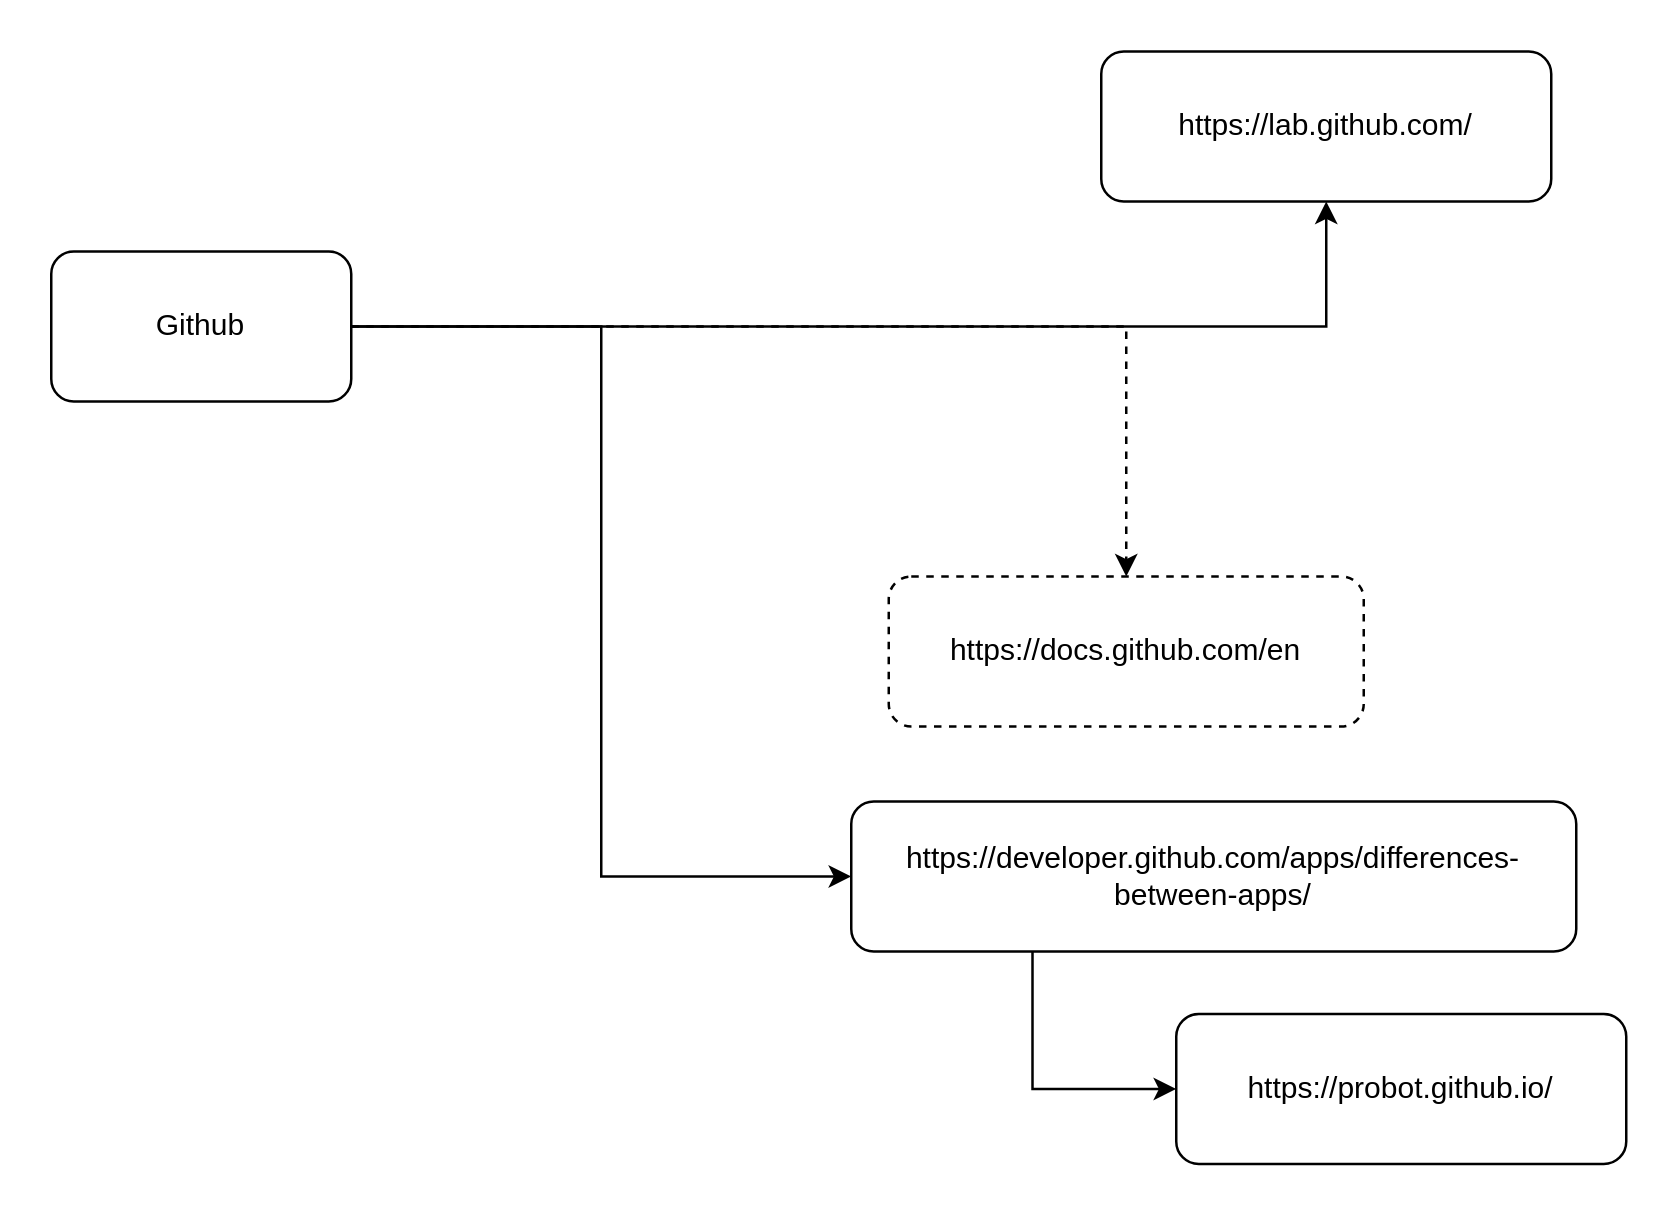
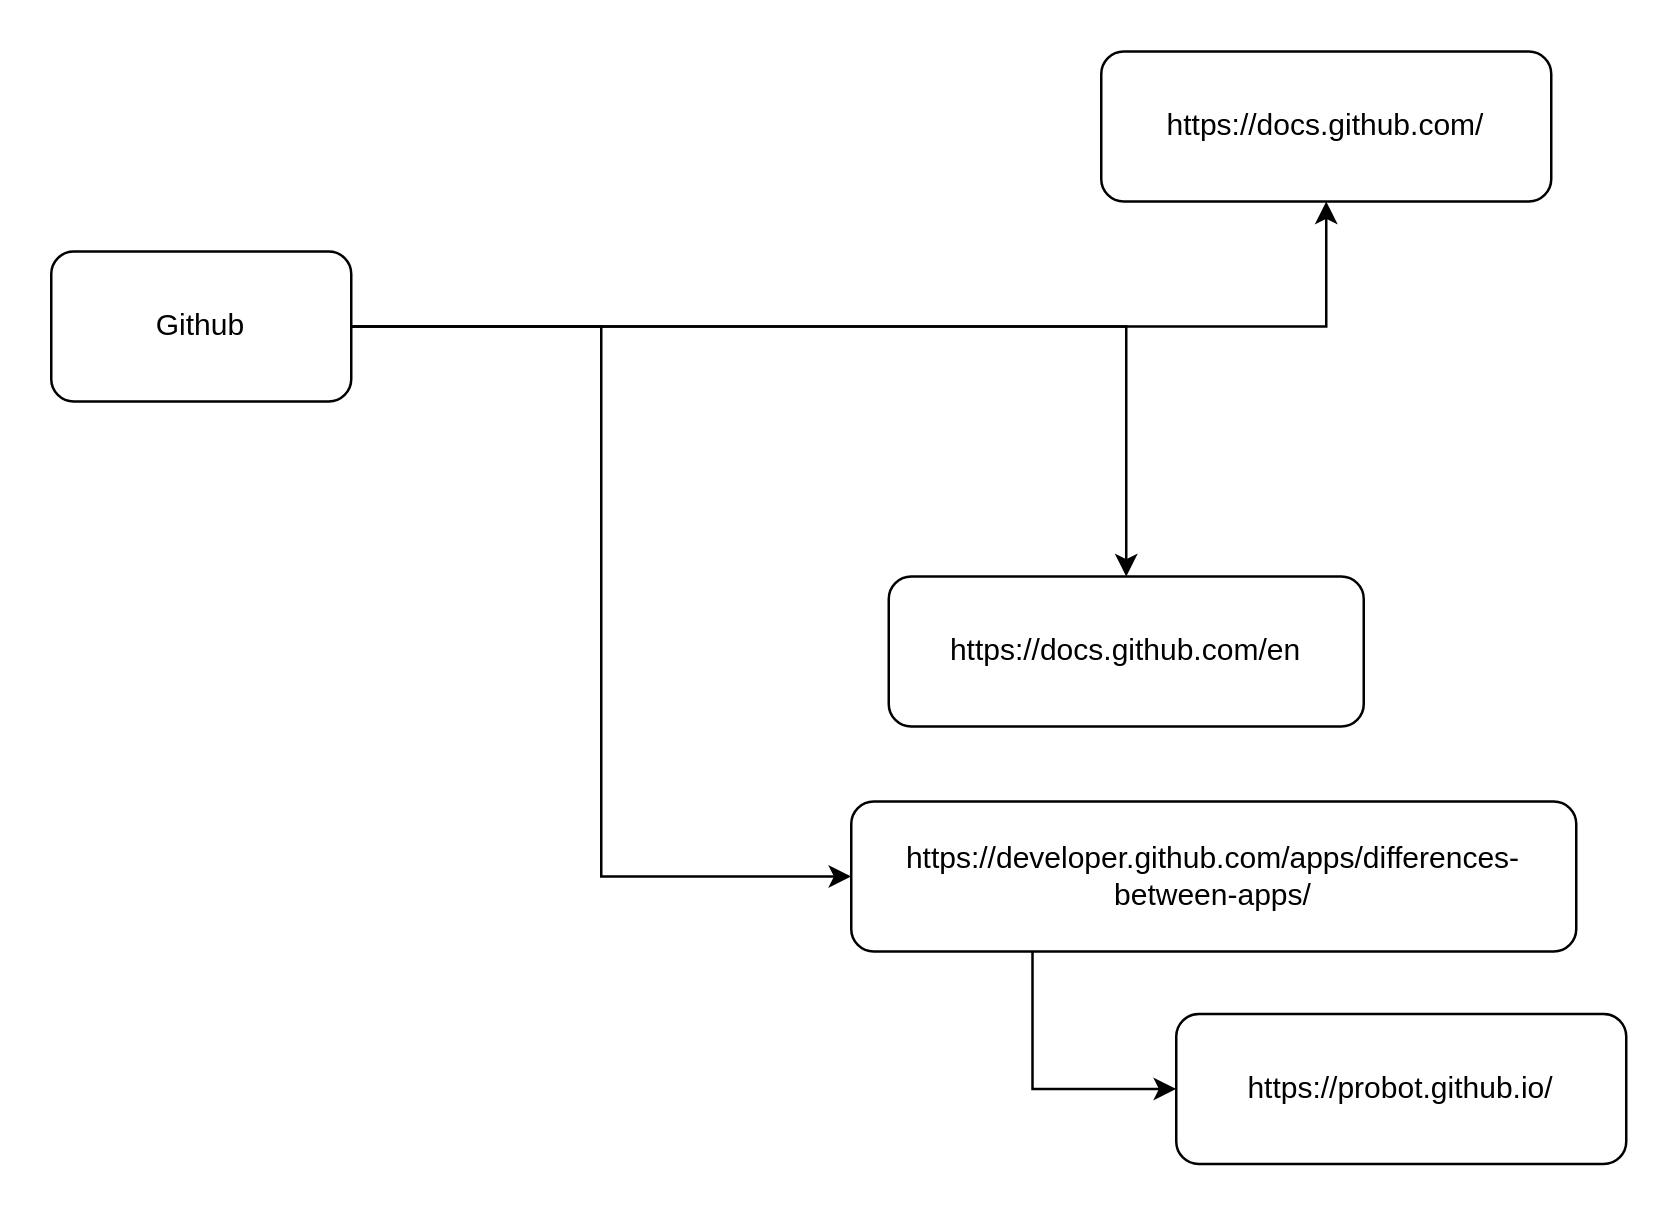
(1326, 126) -> (1326, 126)
(1126, 444) -> (1126, 444)
(1126, 651) -> (1126, 651)
